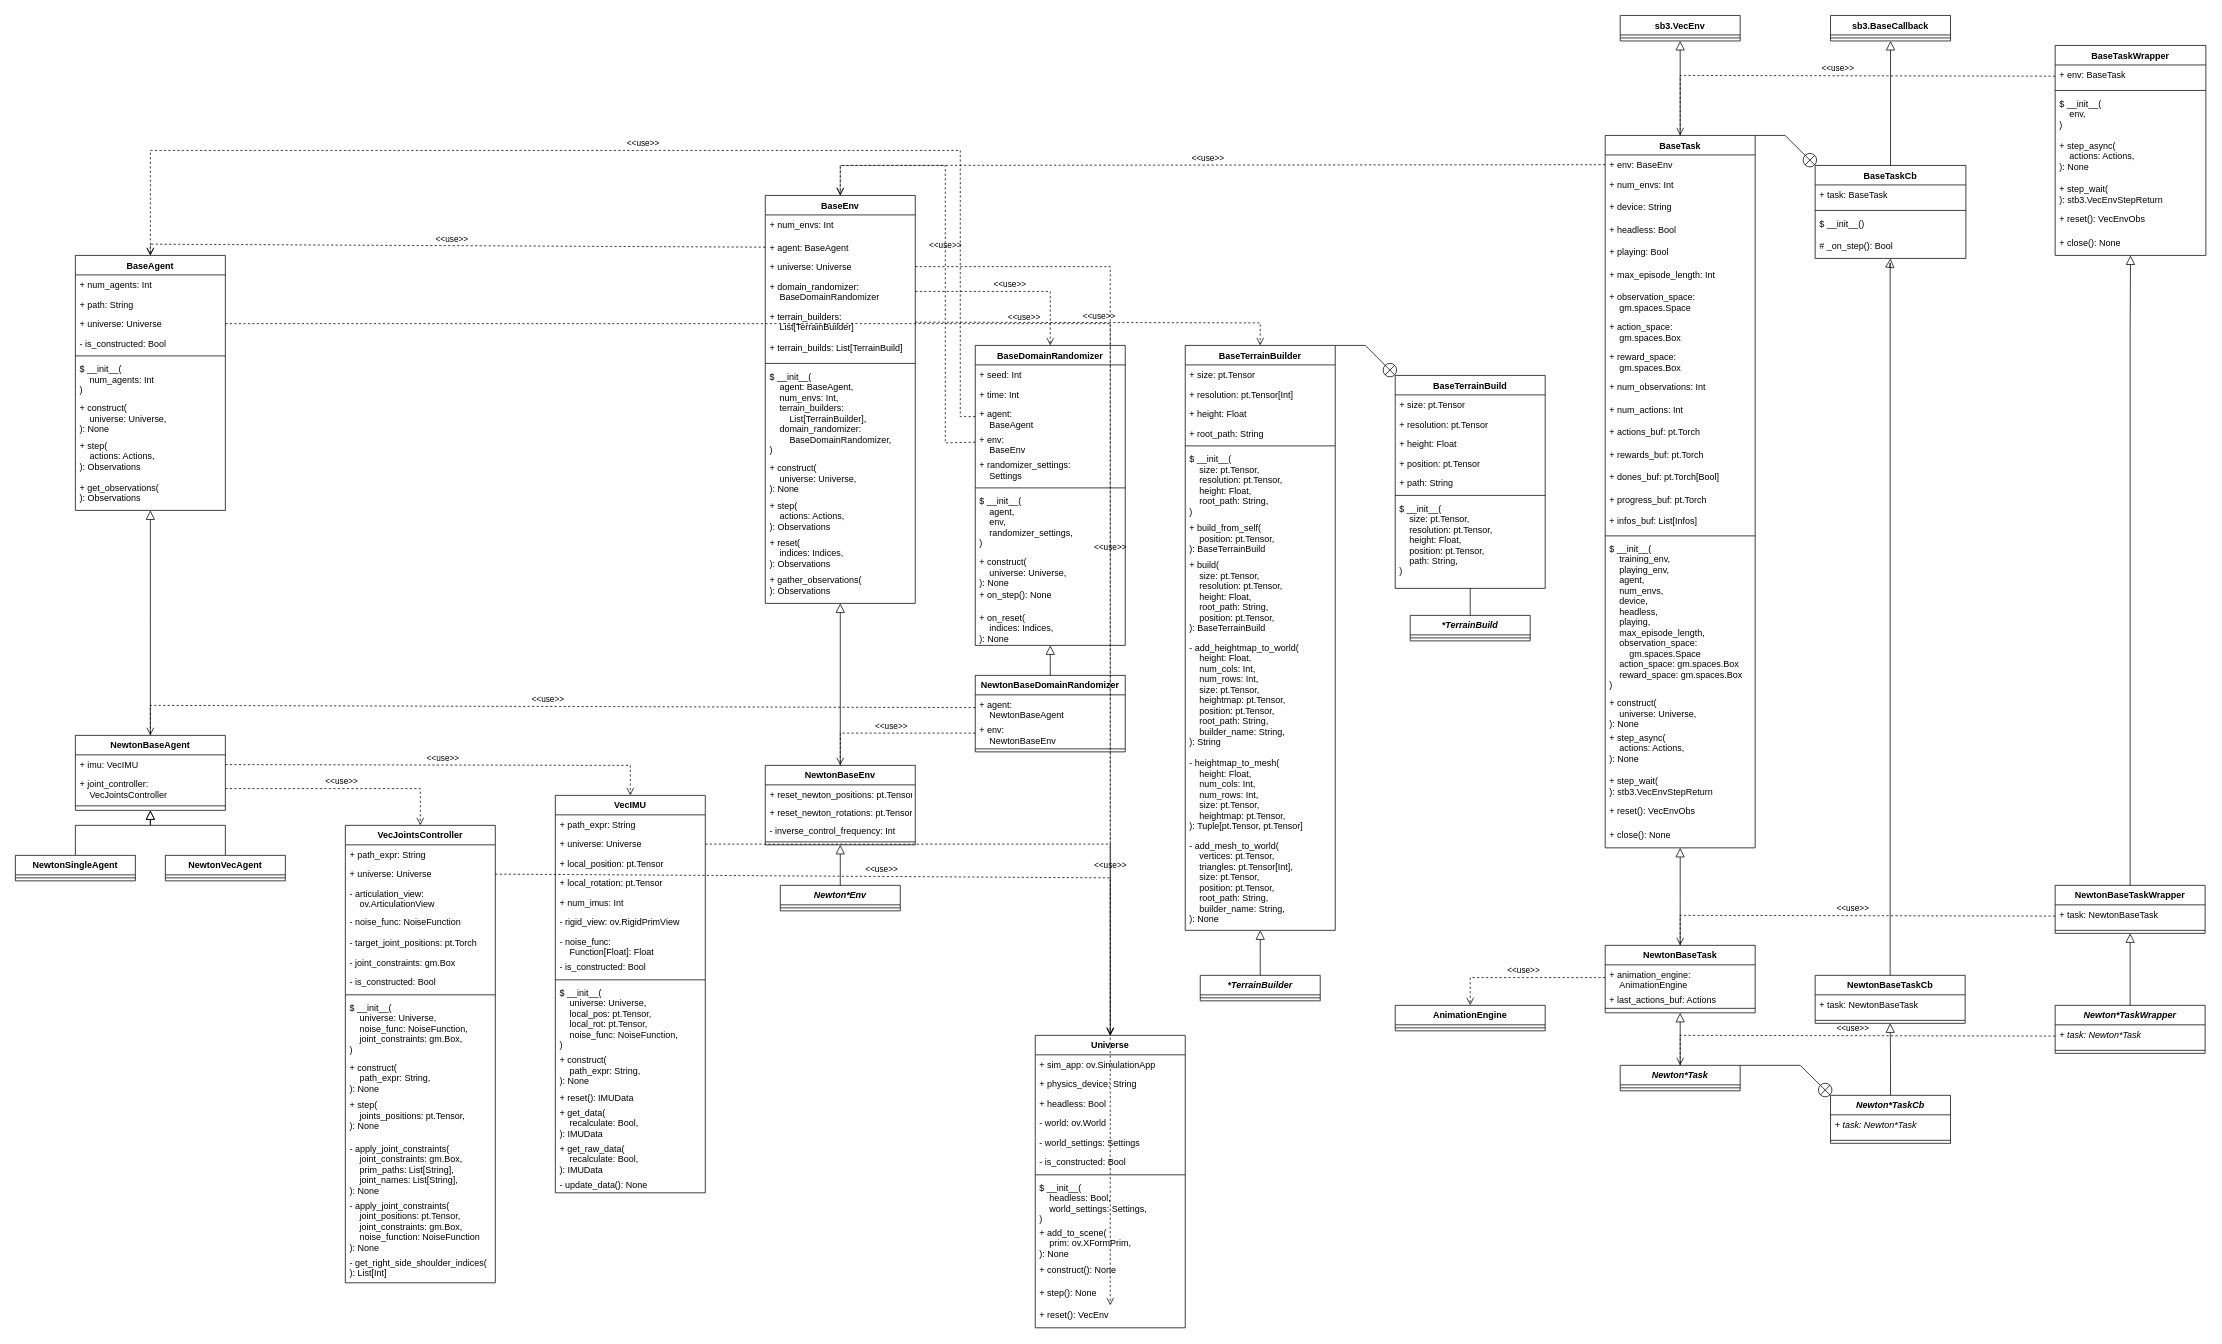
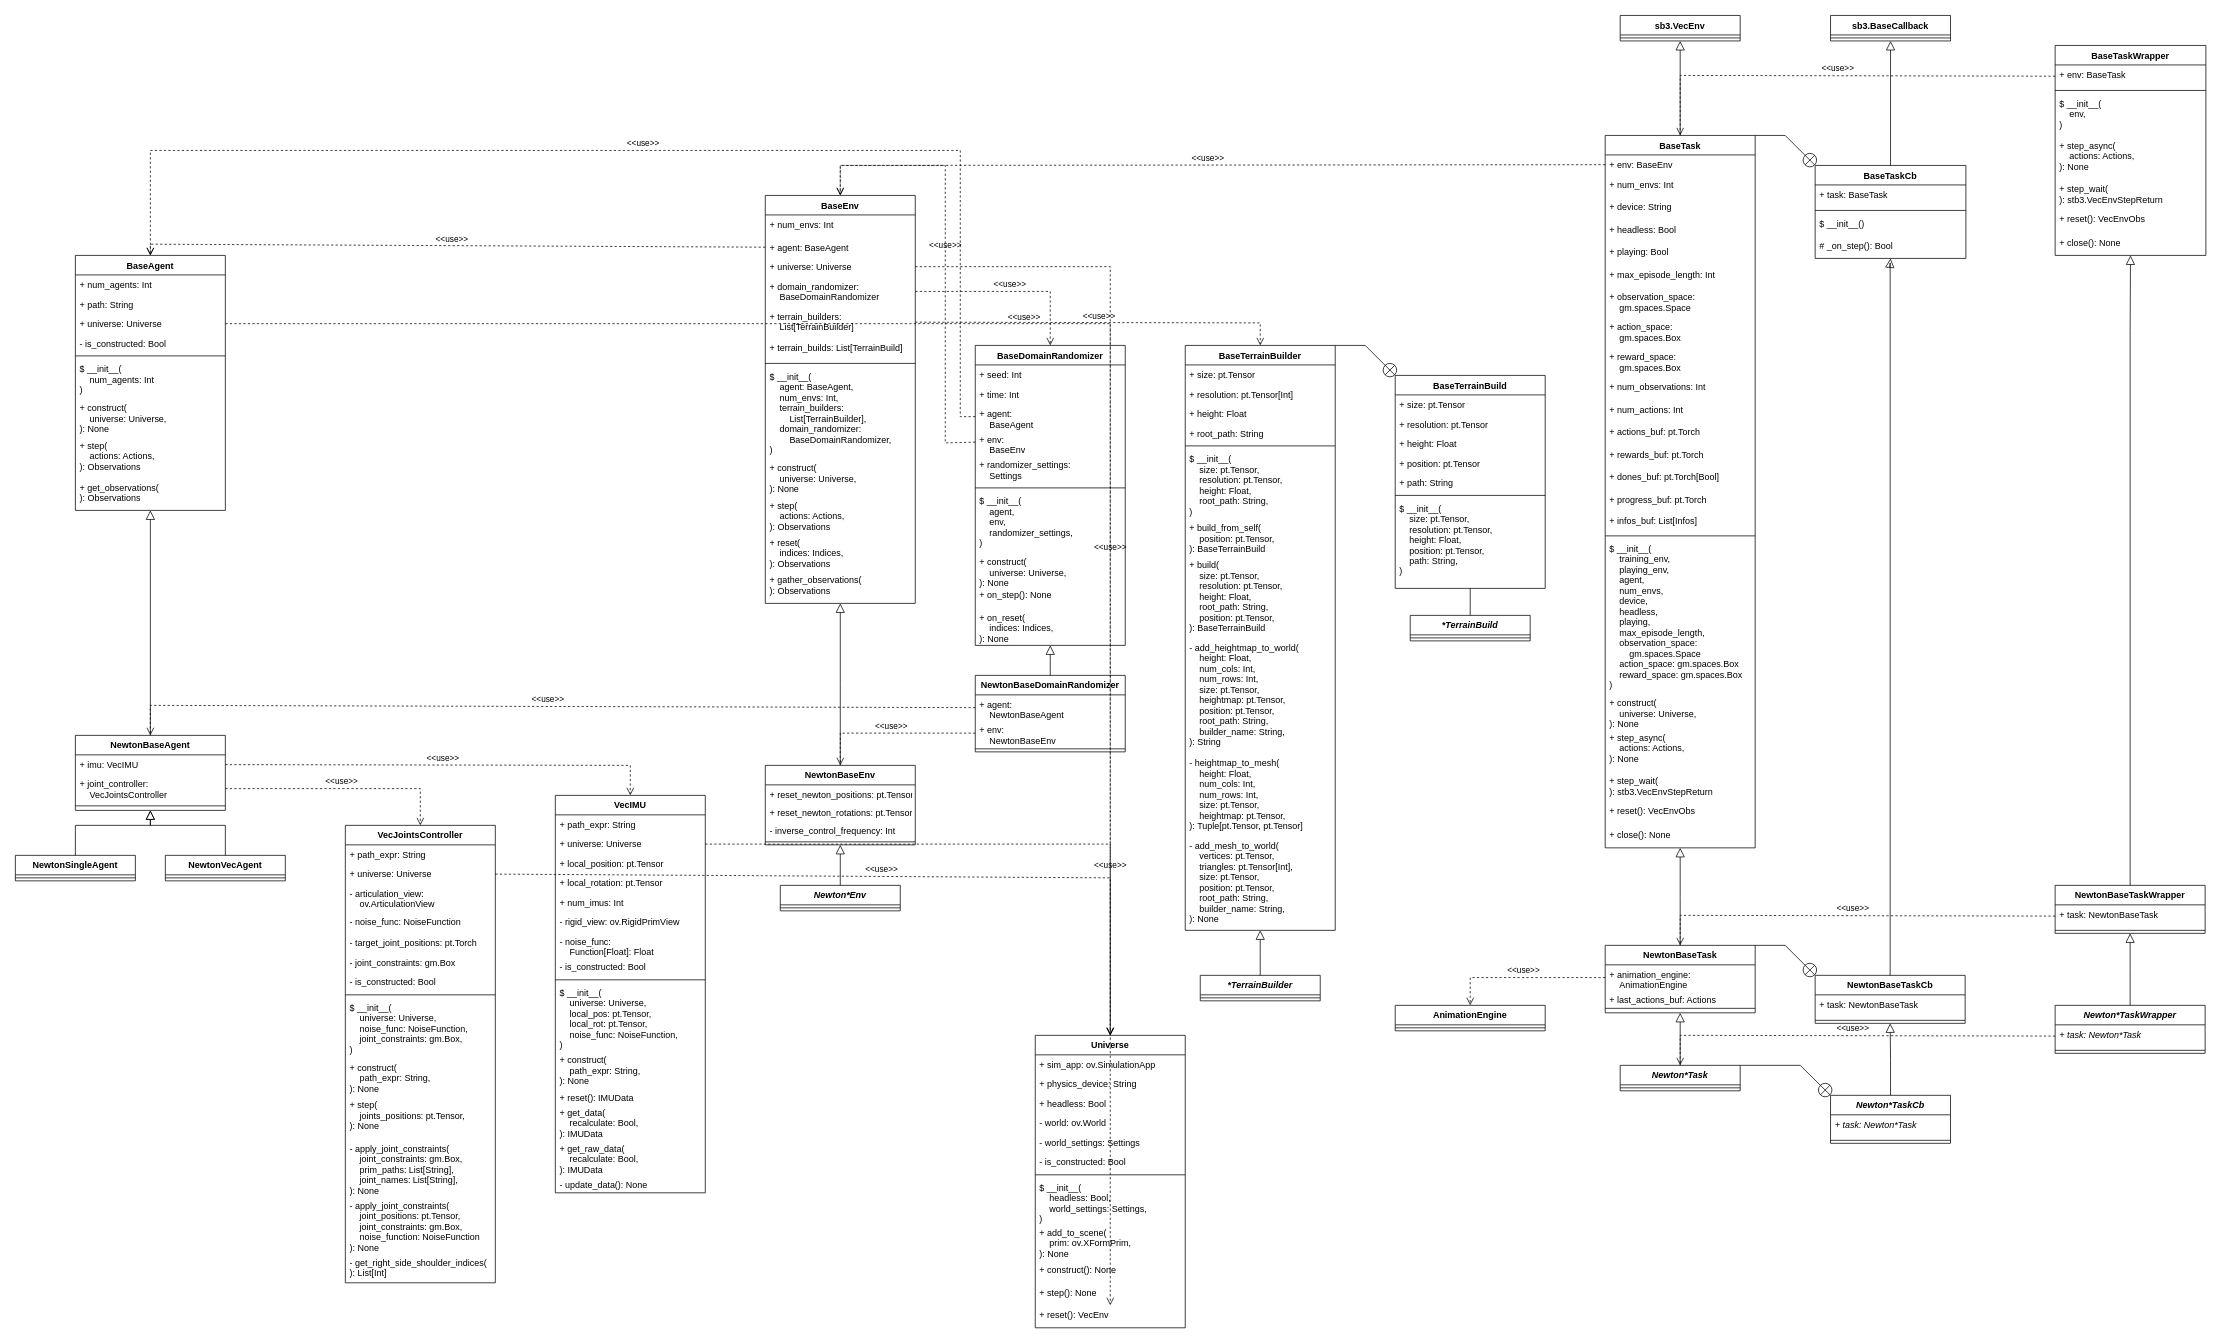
none -> (1784, 945)
